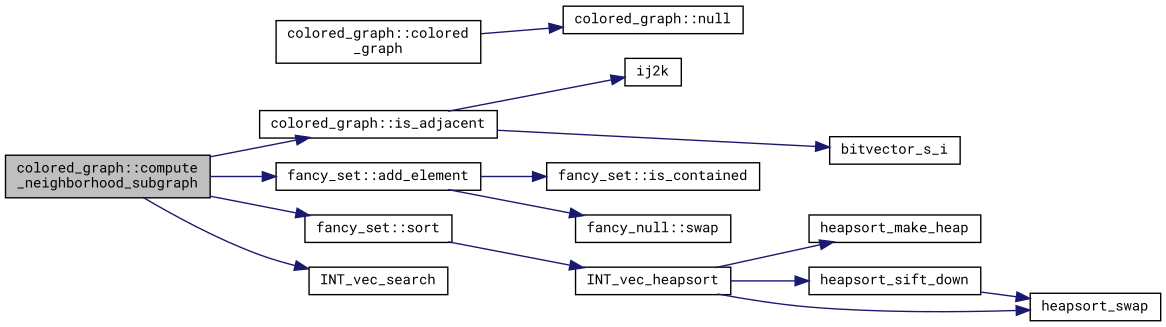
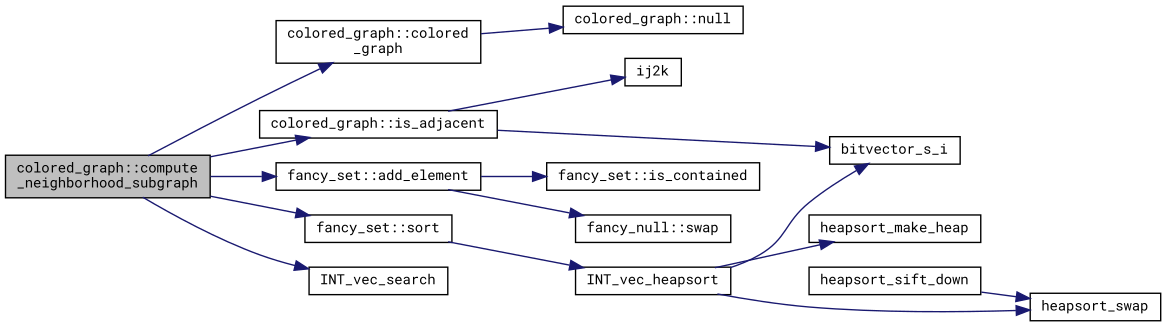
none -> (233, 111)
(763, 281) -> (793, 220)
